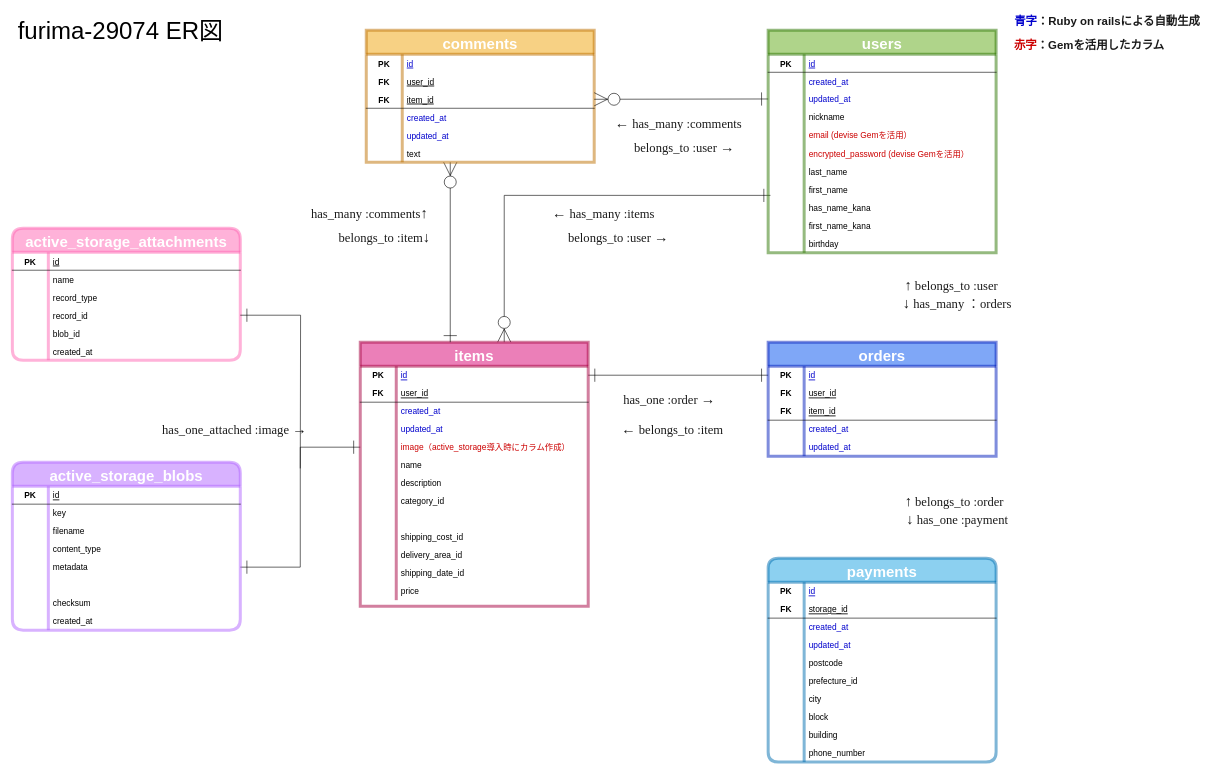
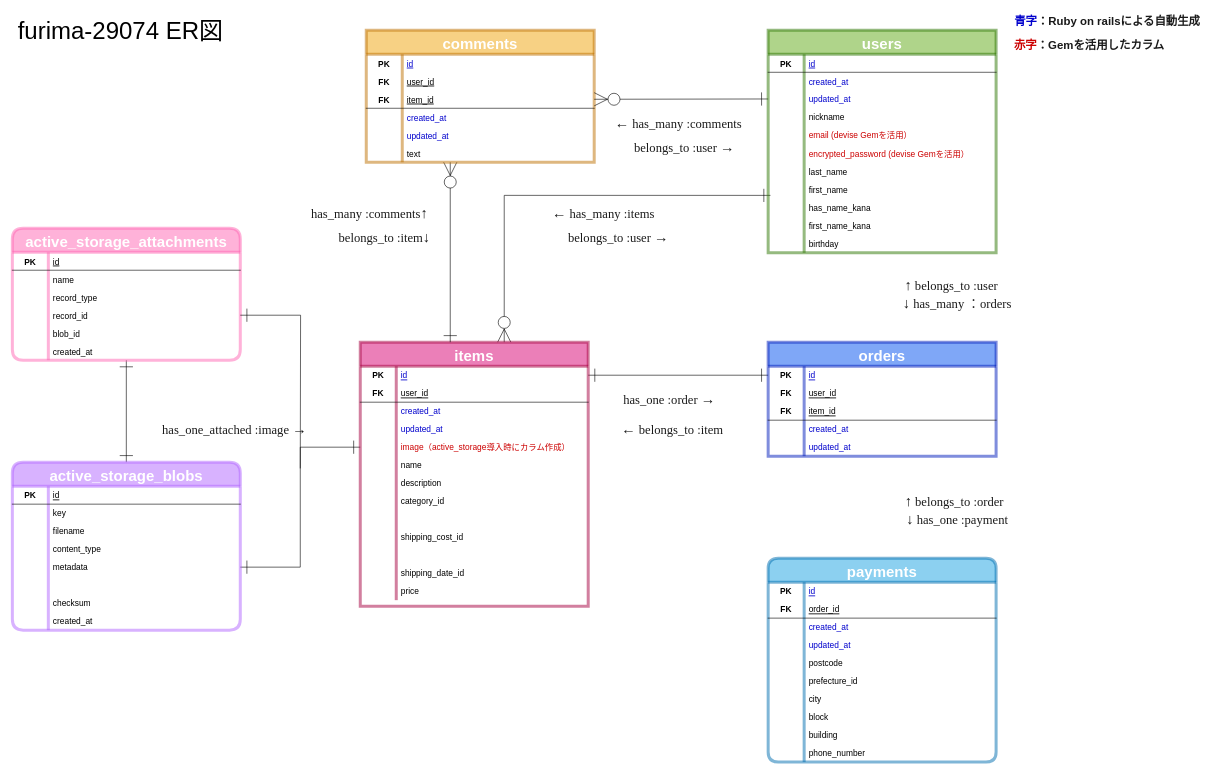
none -> (126, 412)
(492, 555) -> none
(831, 610) -> (827, 610)
